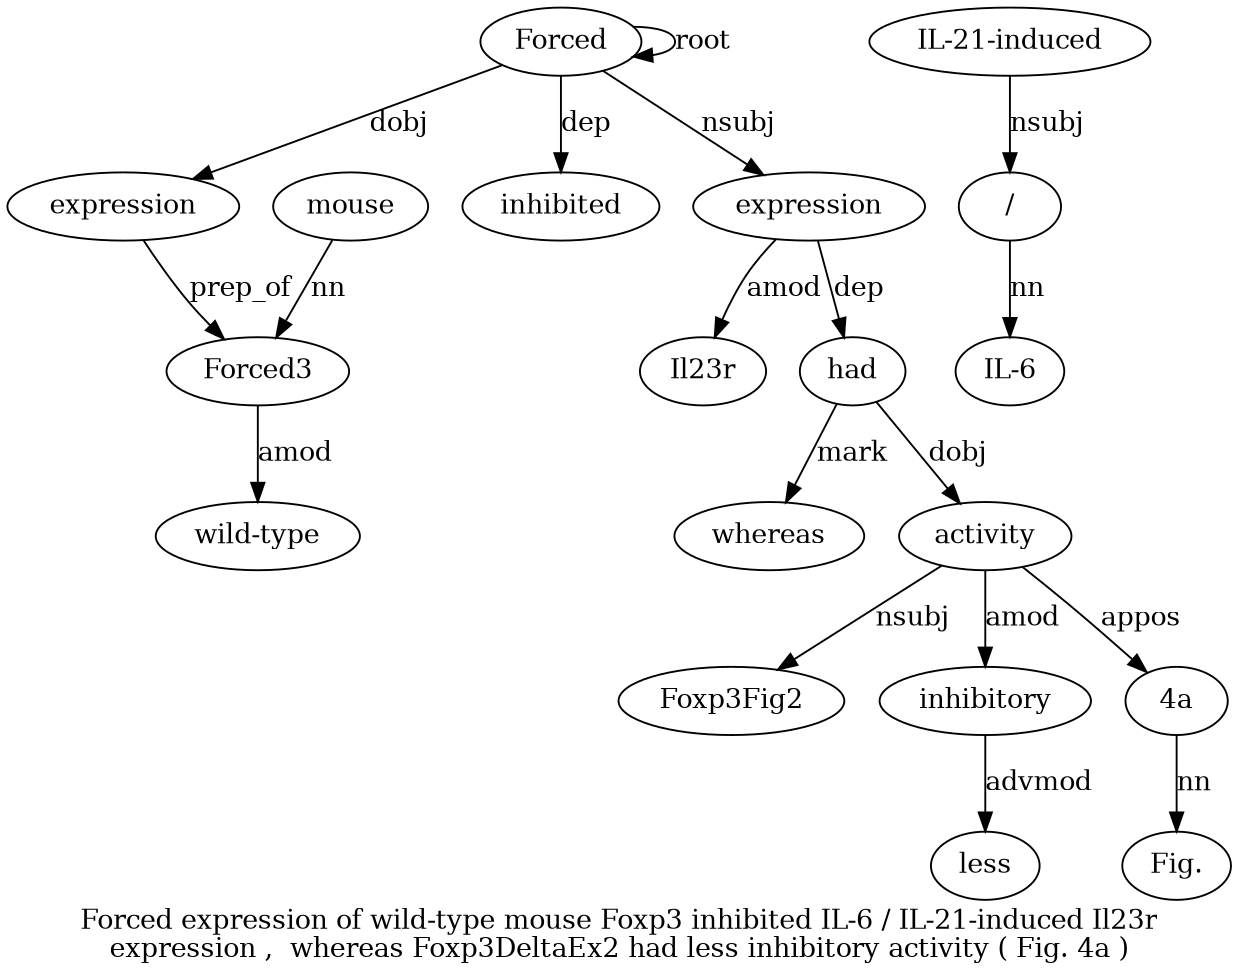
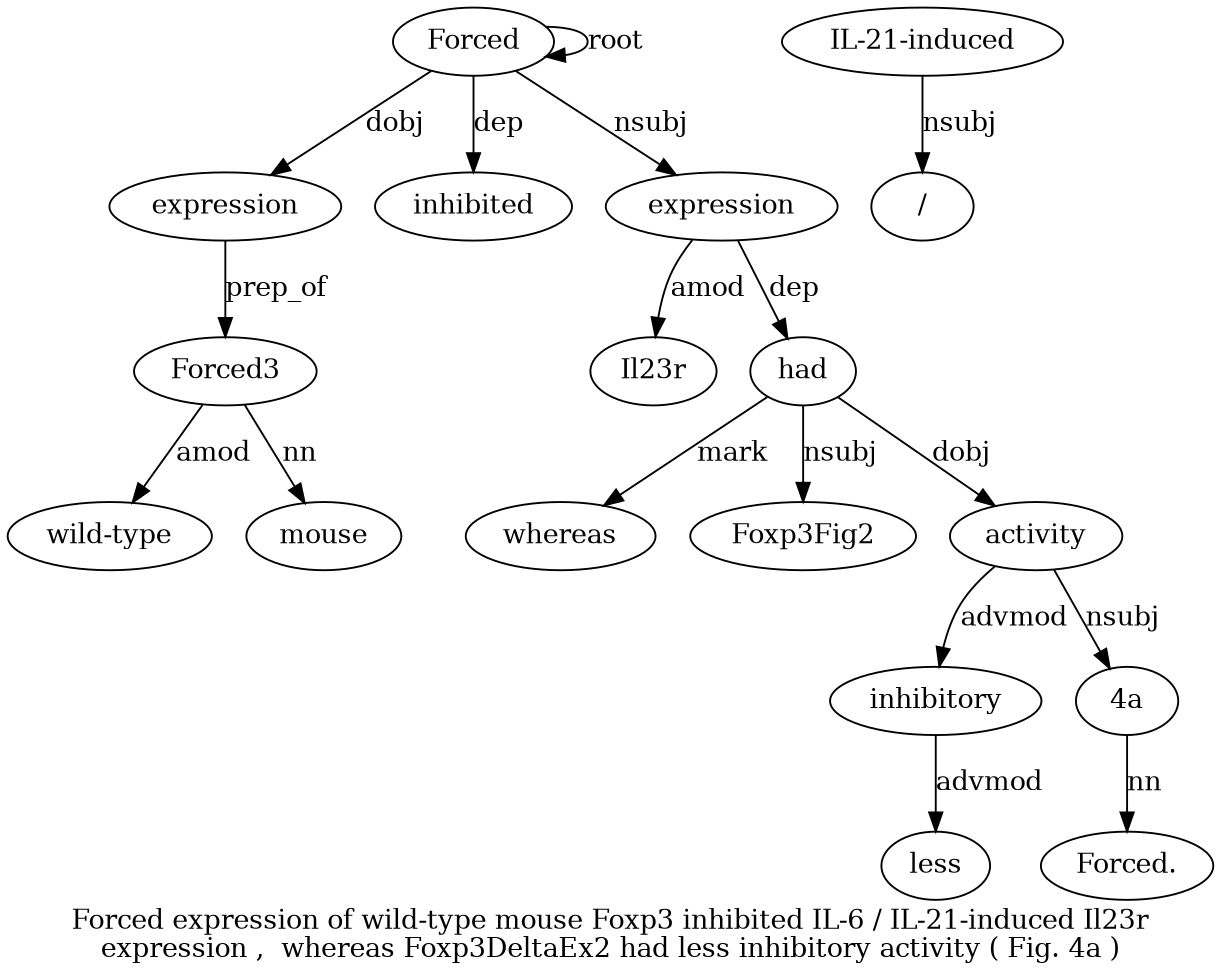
(309, 280) -> (270, 446)
(1010, 371) -> none
(868, 613) -> (803, 444)
(1023, 619) -> (1014, 619)
(1142, 619) -> (1123, 619)
(1177, 866) -> (1127, 866)
